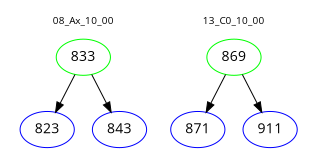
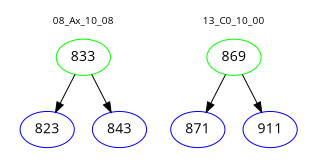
(83, 22) -> (83, 22)
